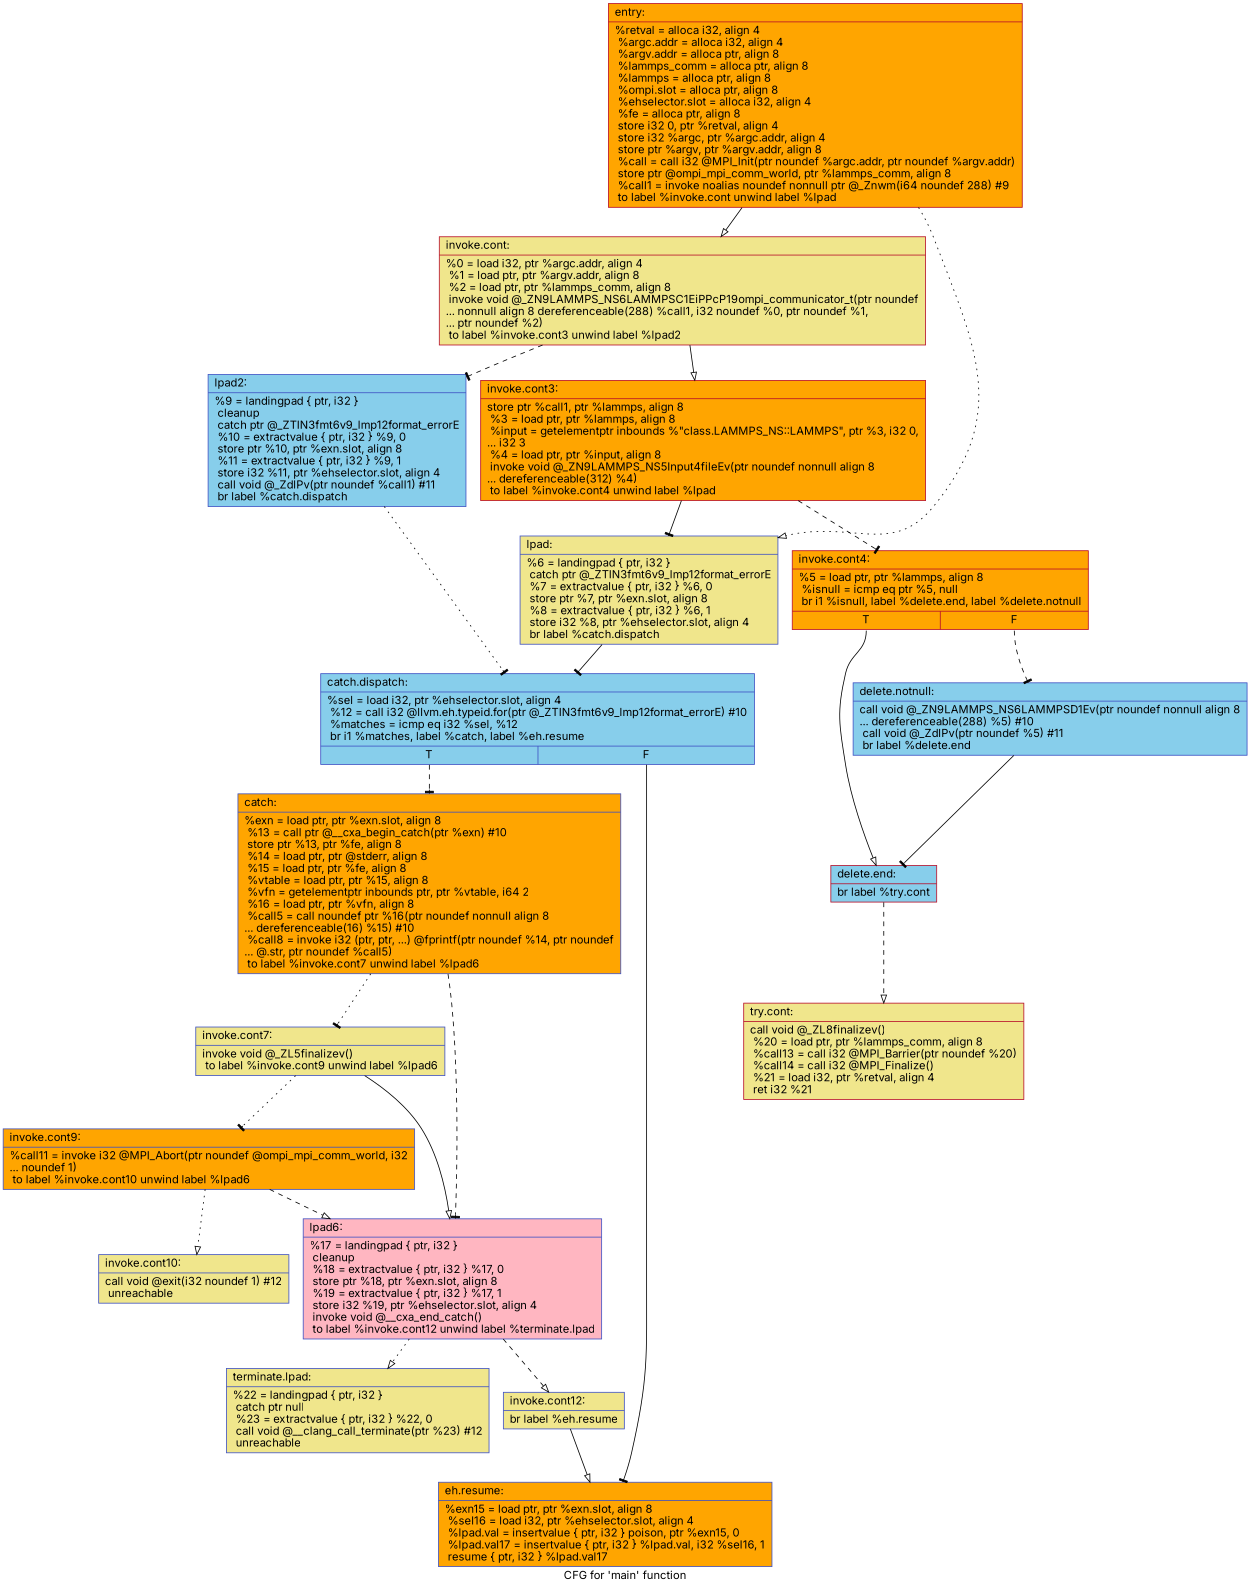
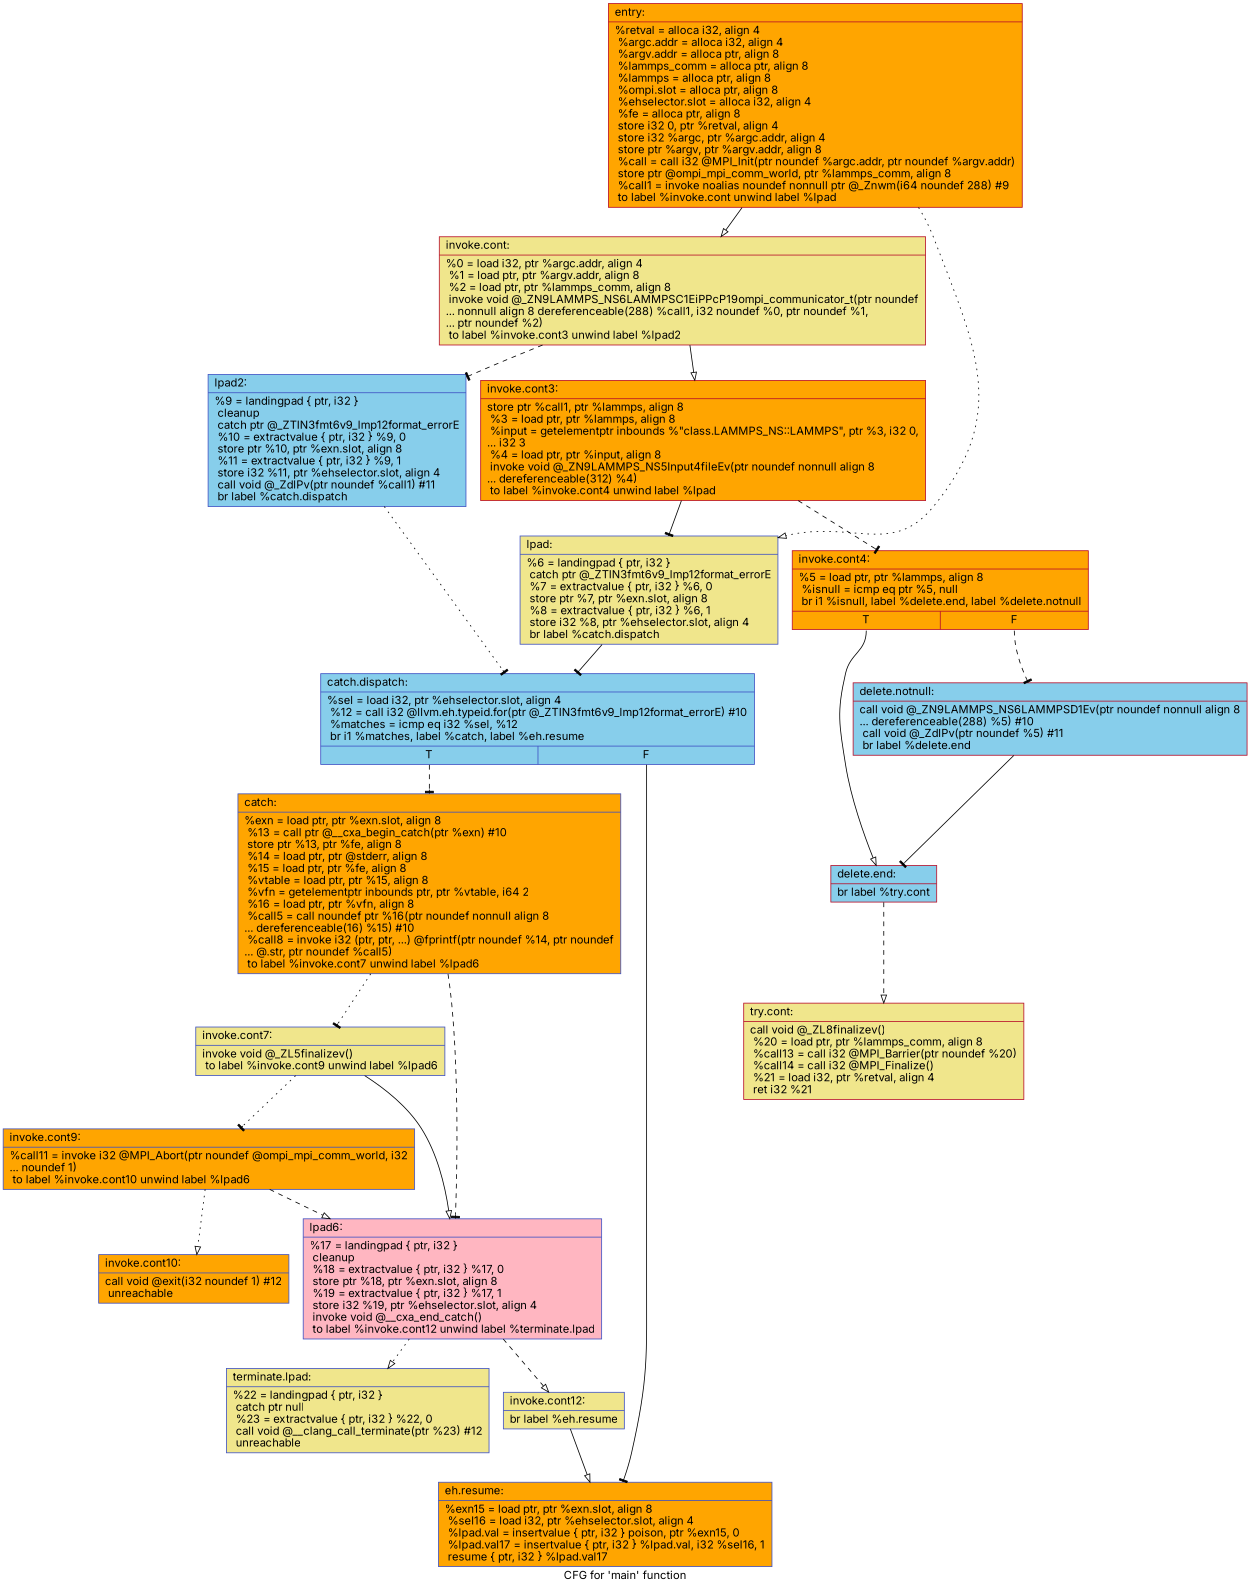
(1050, 719) -> (1050, 719)
(194, 1279) -> (194, 1279)
